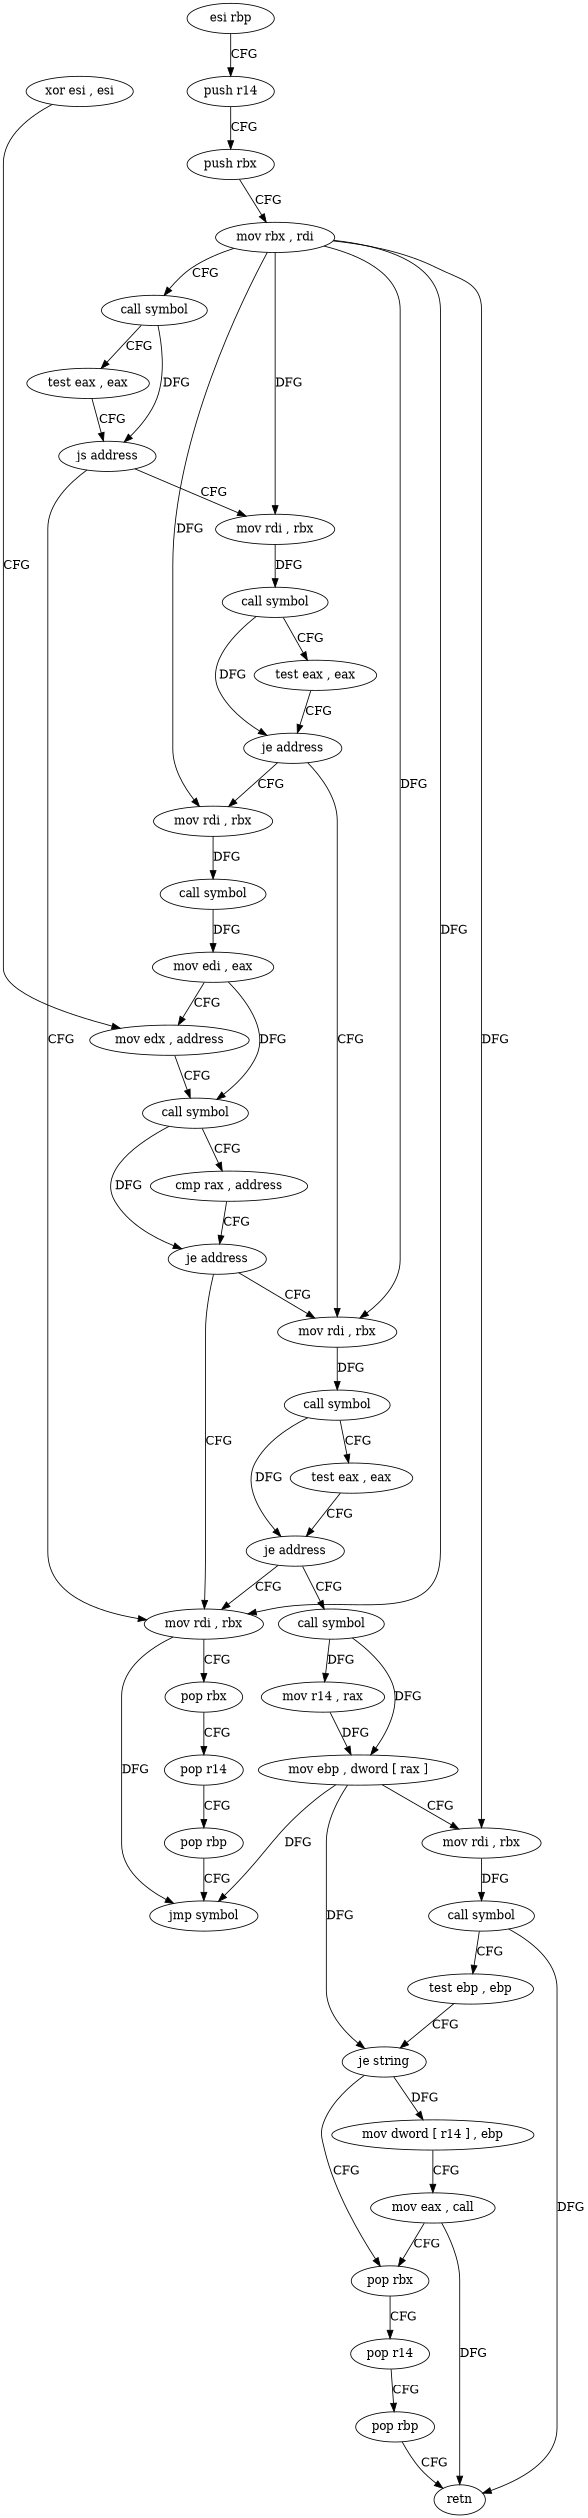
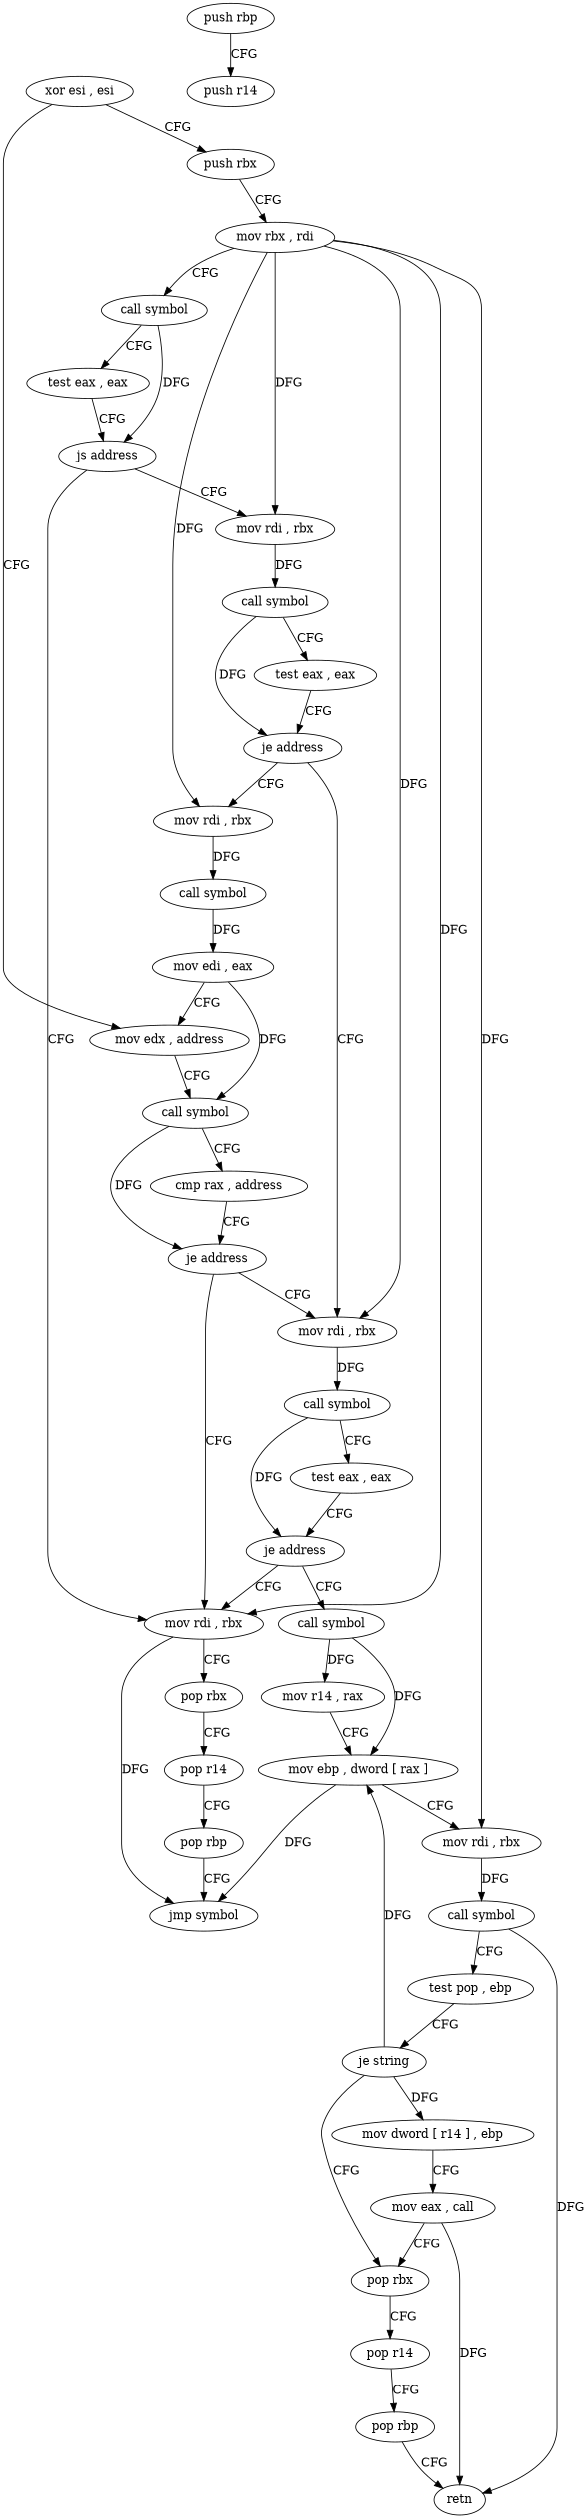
(231, 18) -> (231, 18)
(231, 124) -> (152, 126)
(356, 1734) -> (356, 1734)
(326, 1917) -> (384, 1919)
(471, 1989) -> (471, 1989)
